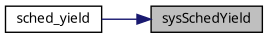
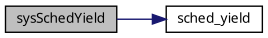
(119, 19) -> (134, 19)
